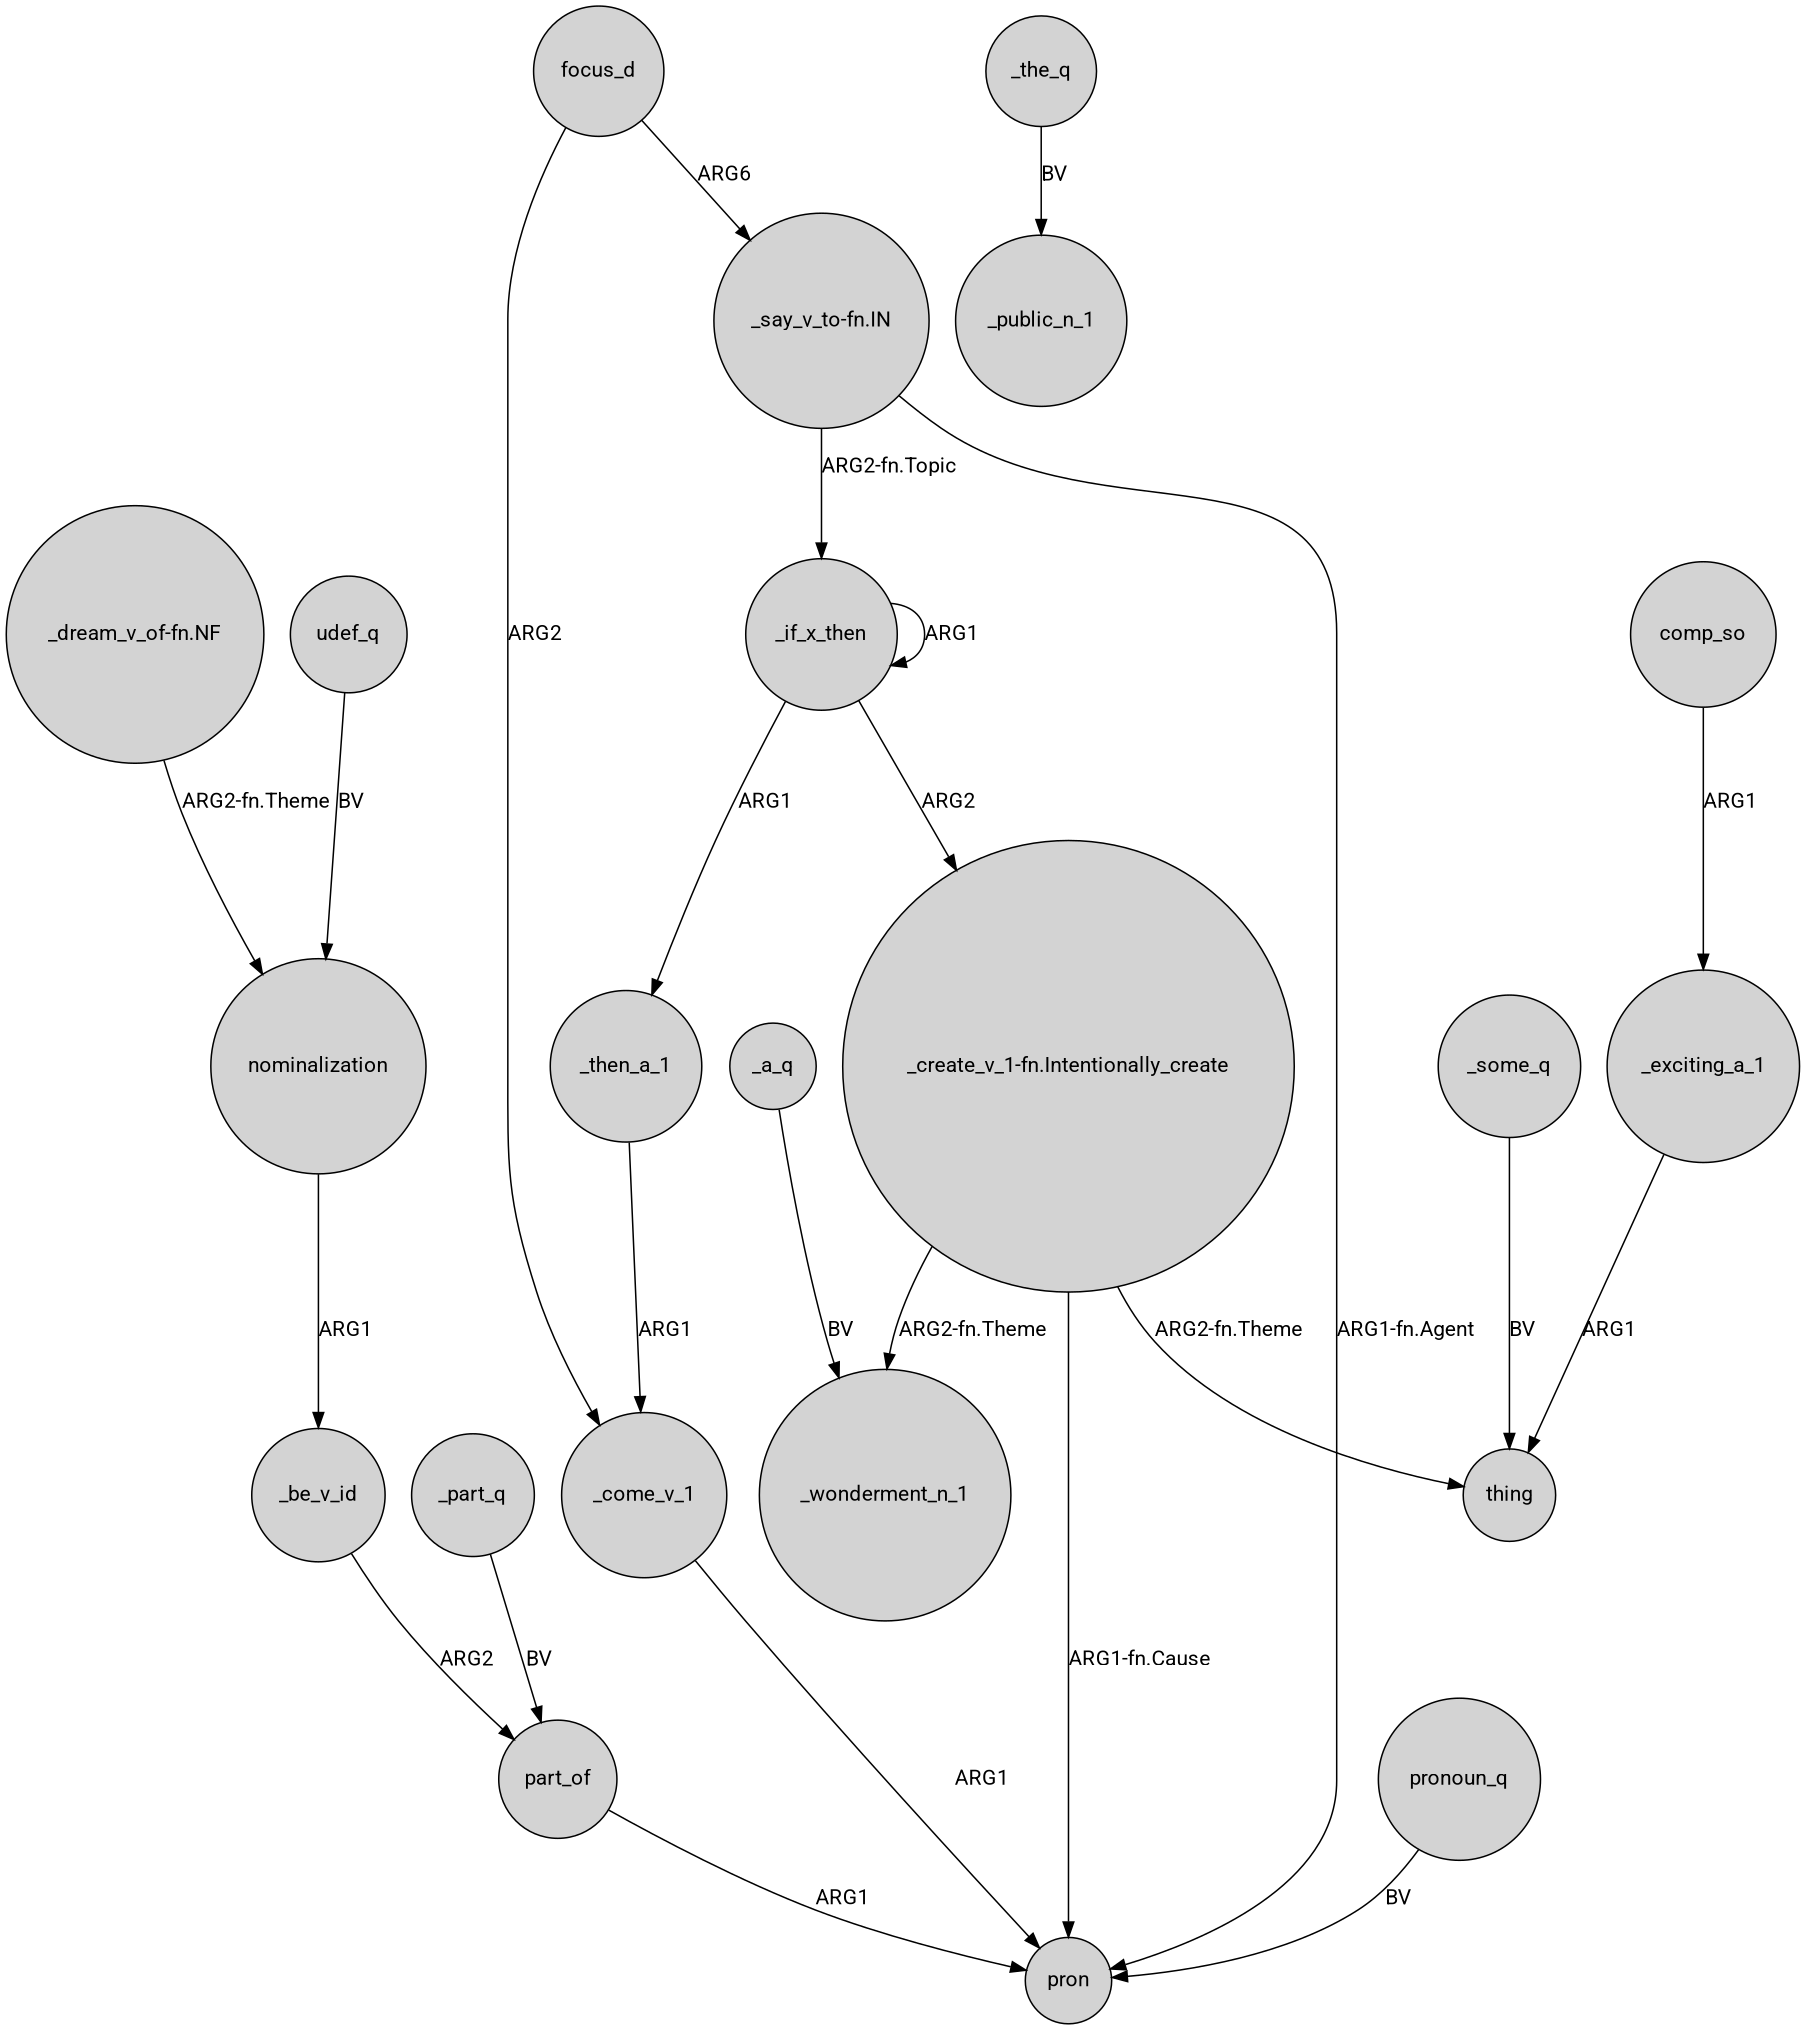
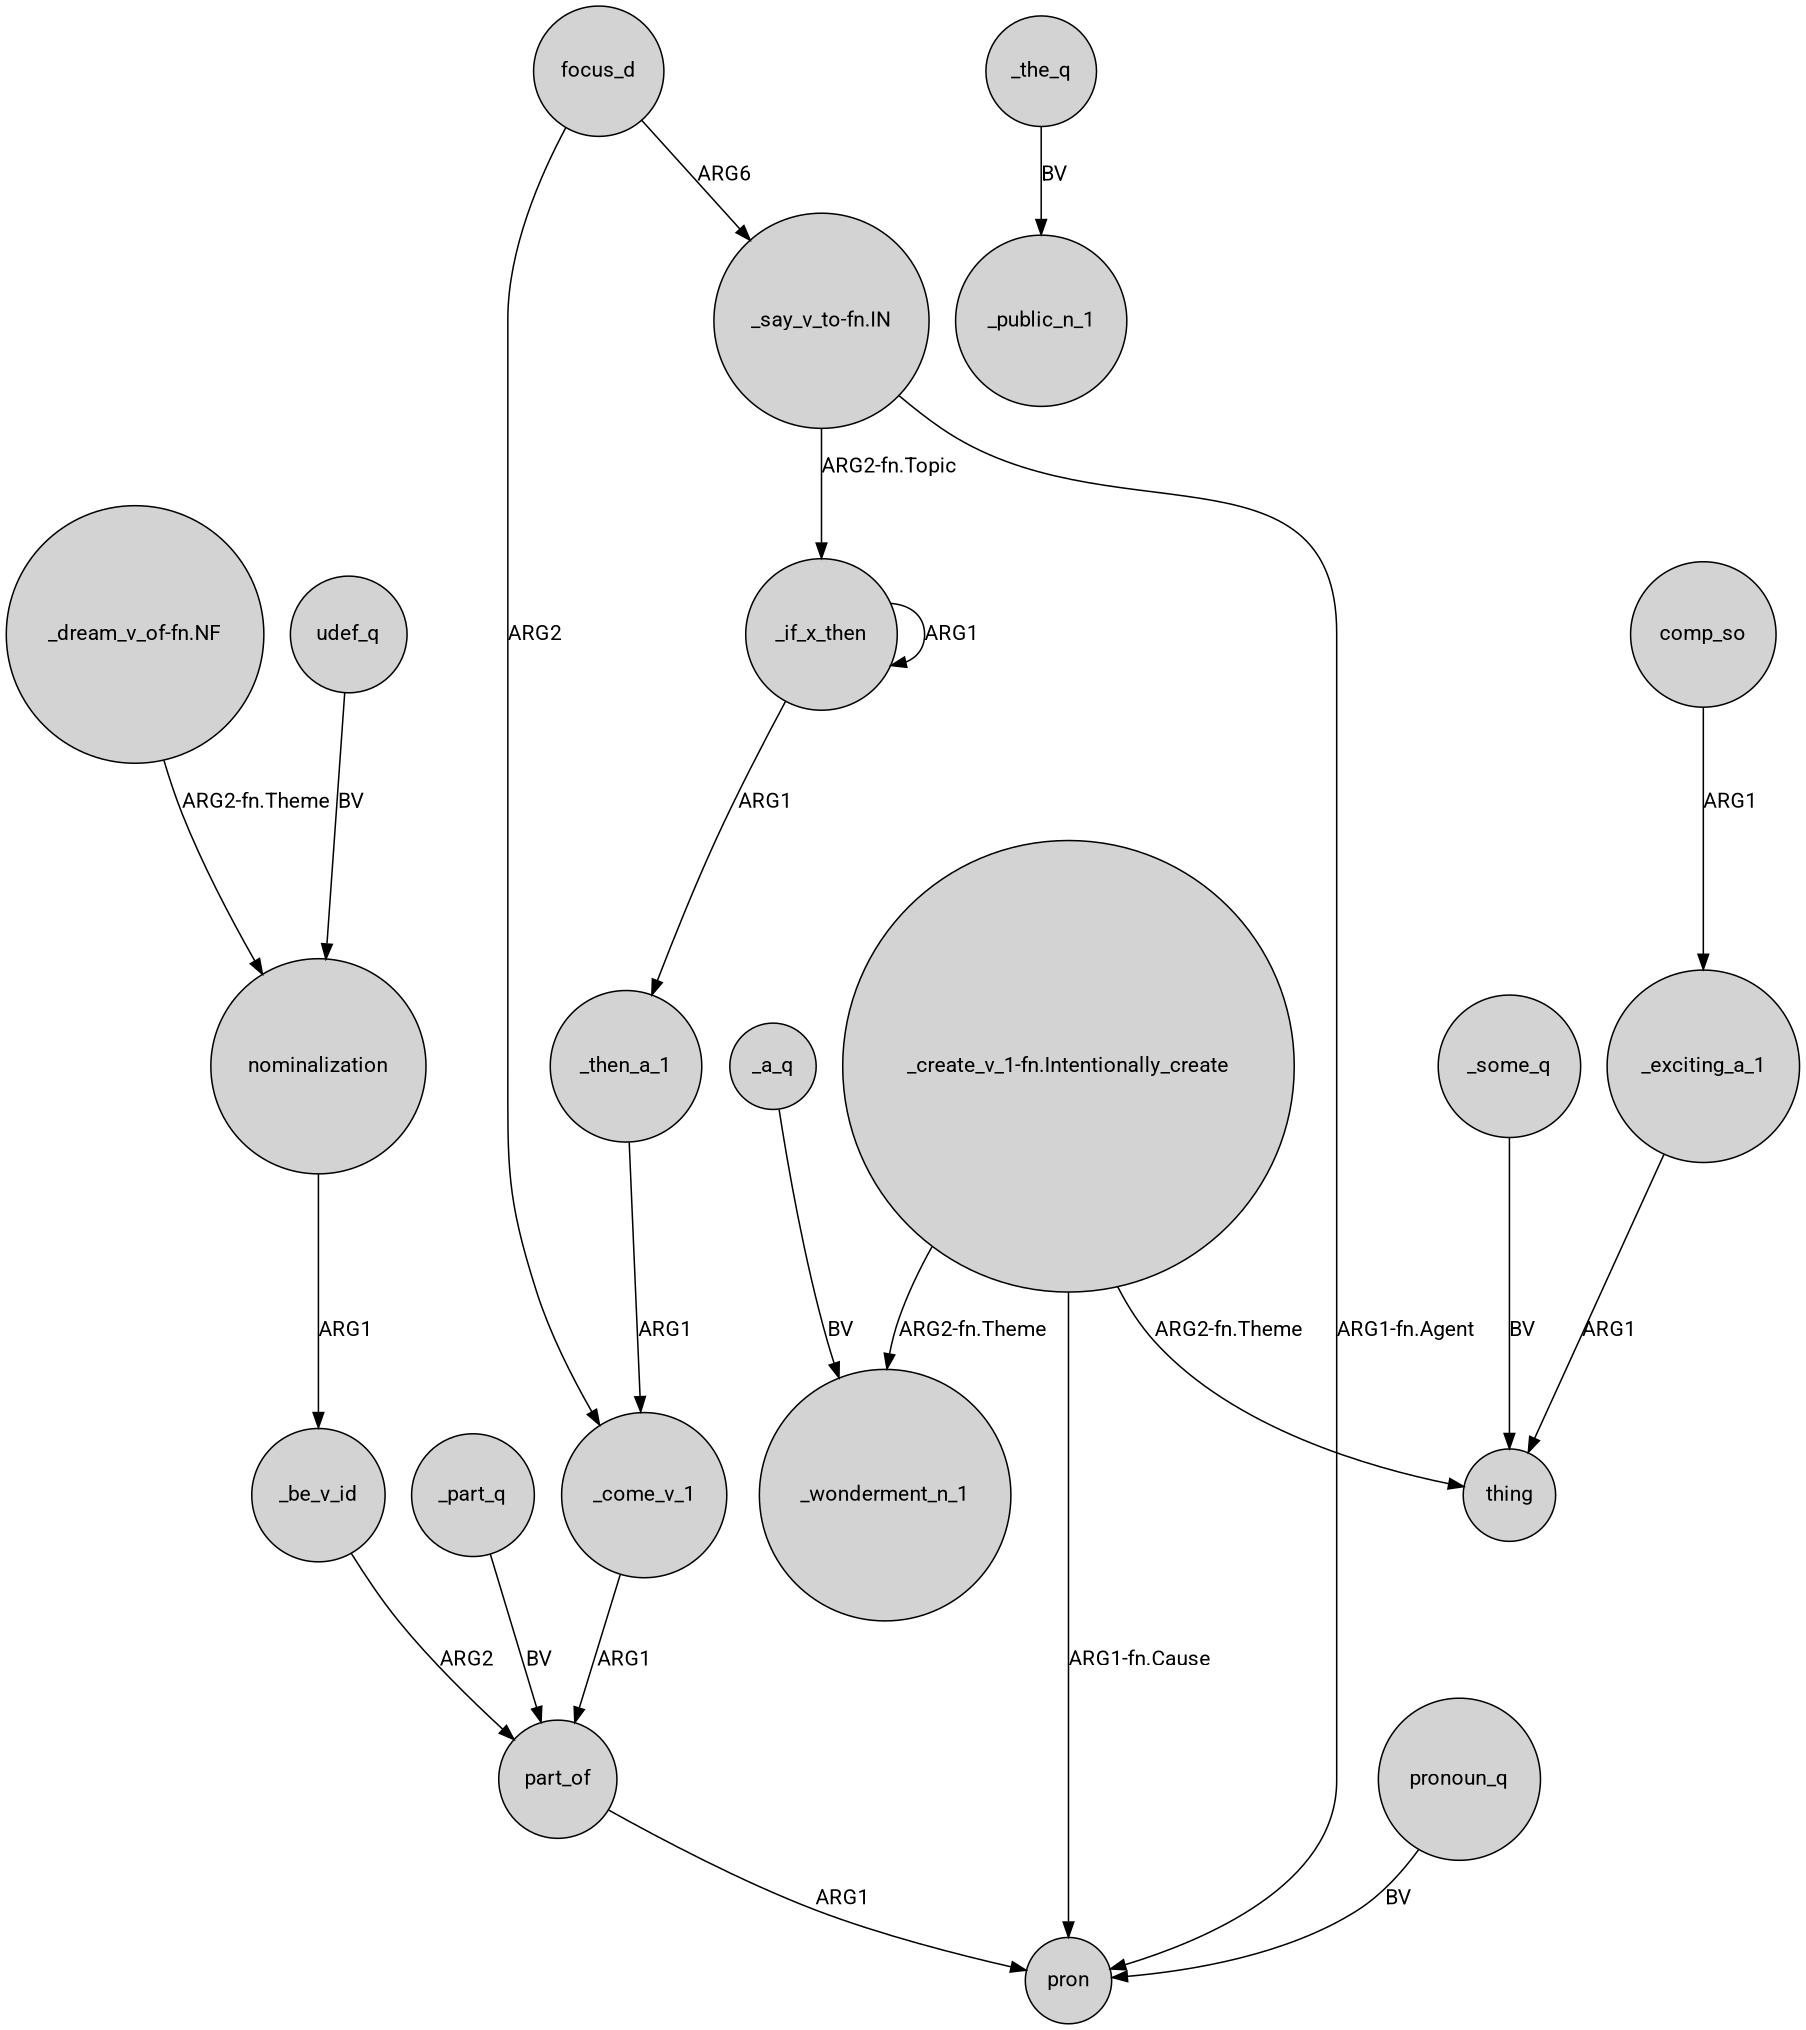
(904, 779) -> none
(860, 1751) -> (600, 1641)
